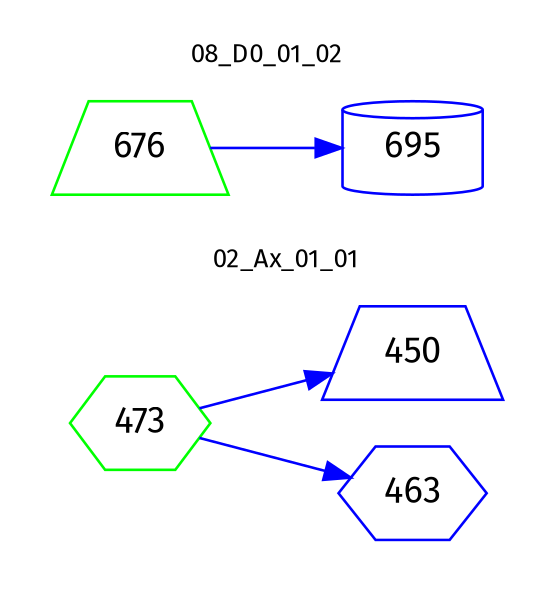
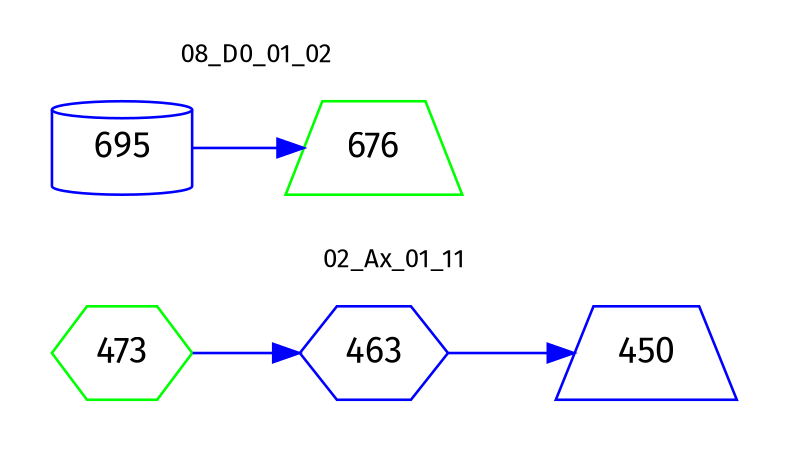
(263, 148) -> (235, 148)
(287, 261) -> (394, 261)
(253, 394) -> (498, 353)
